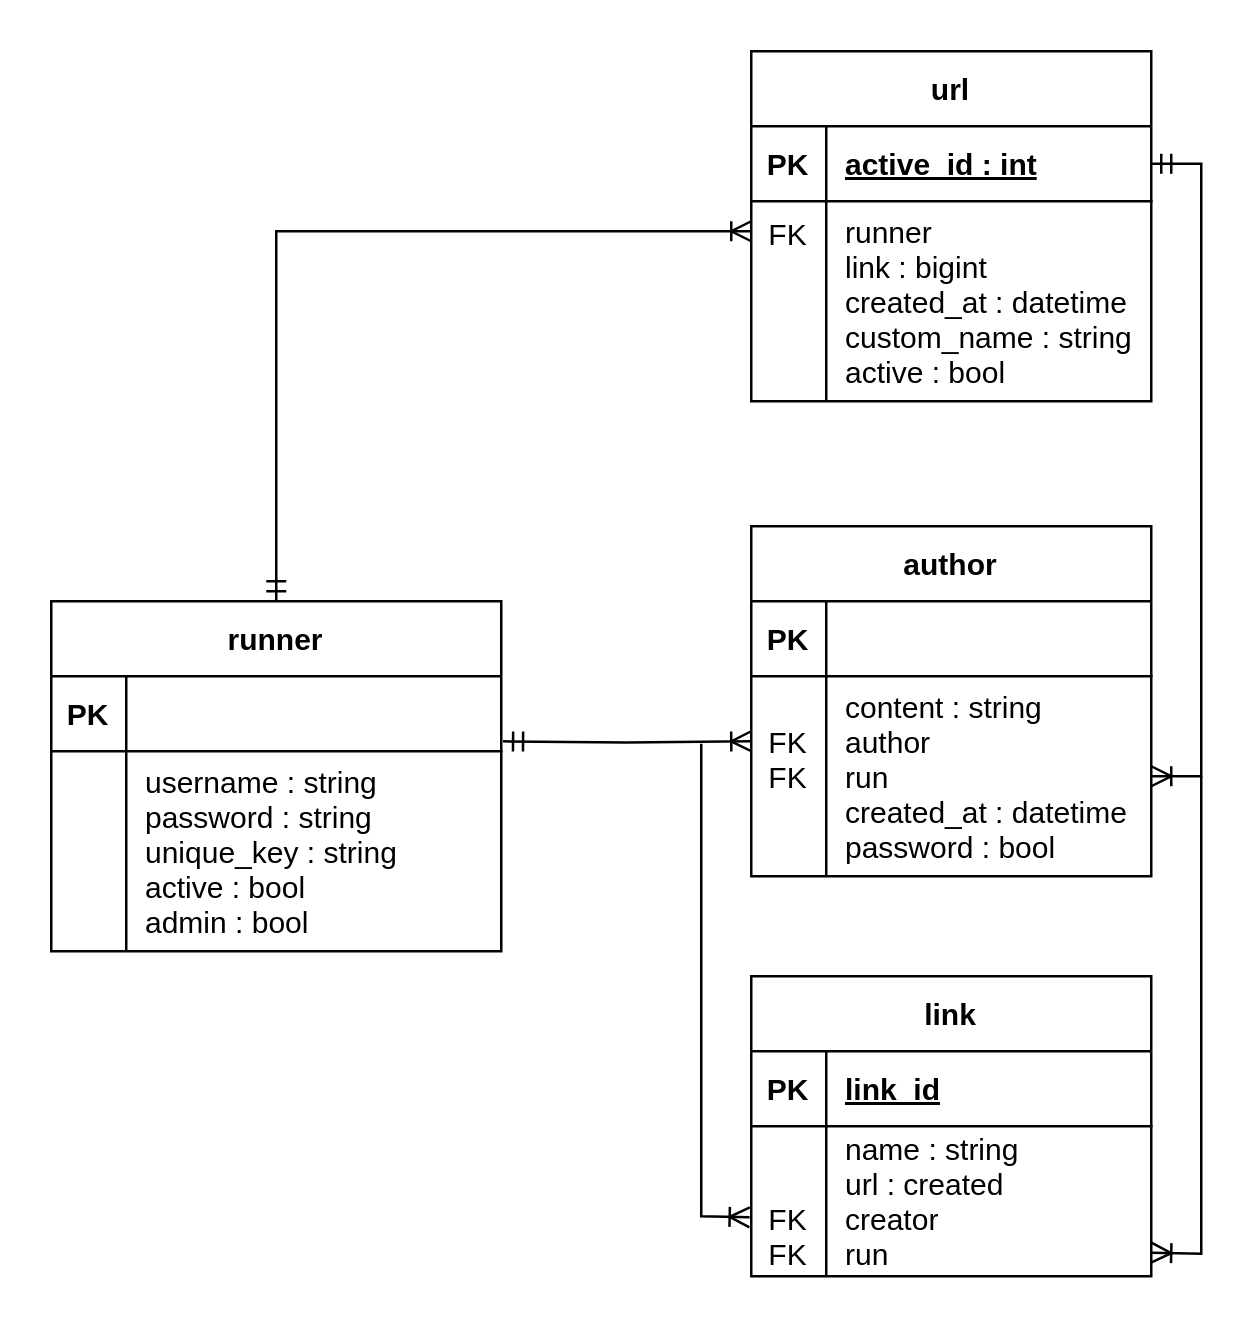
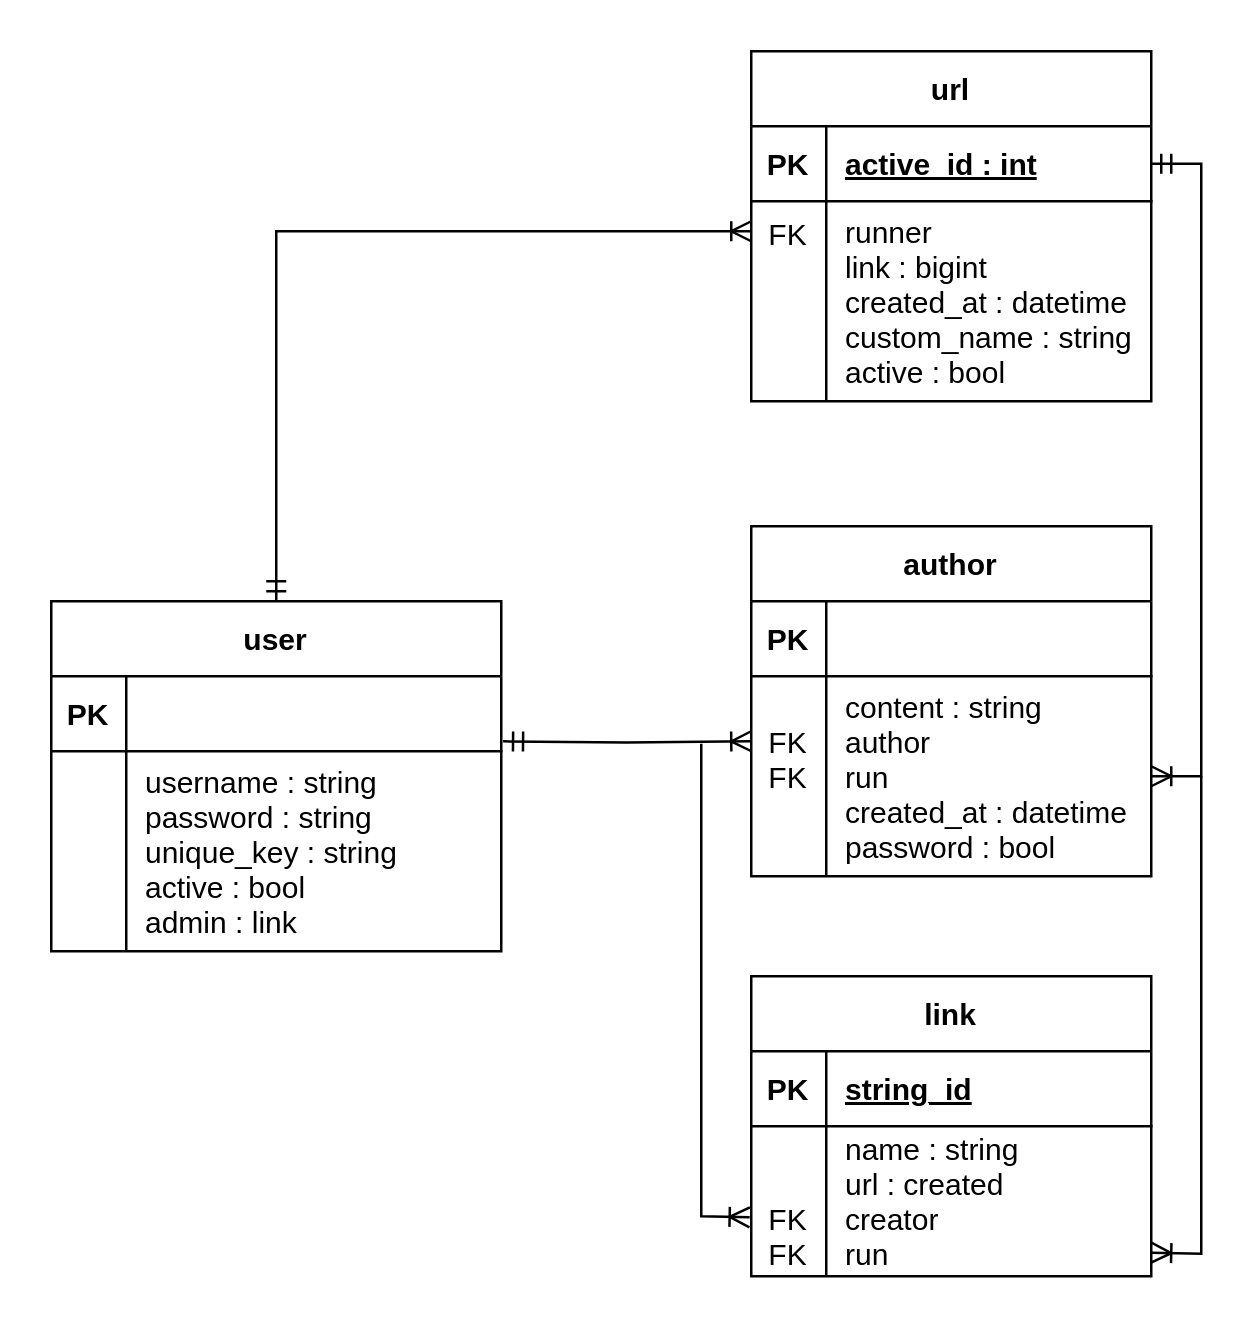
(275, 640) -> (275, 640)
(272, 783) -> (272, 783)
(892, 1090) -> (913, 1090)
